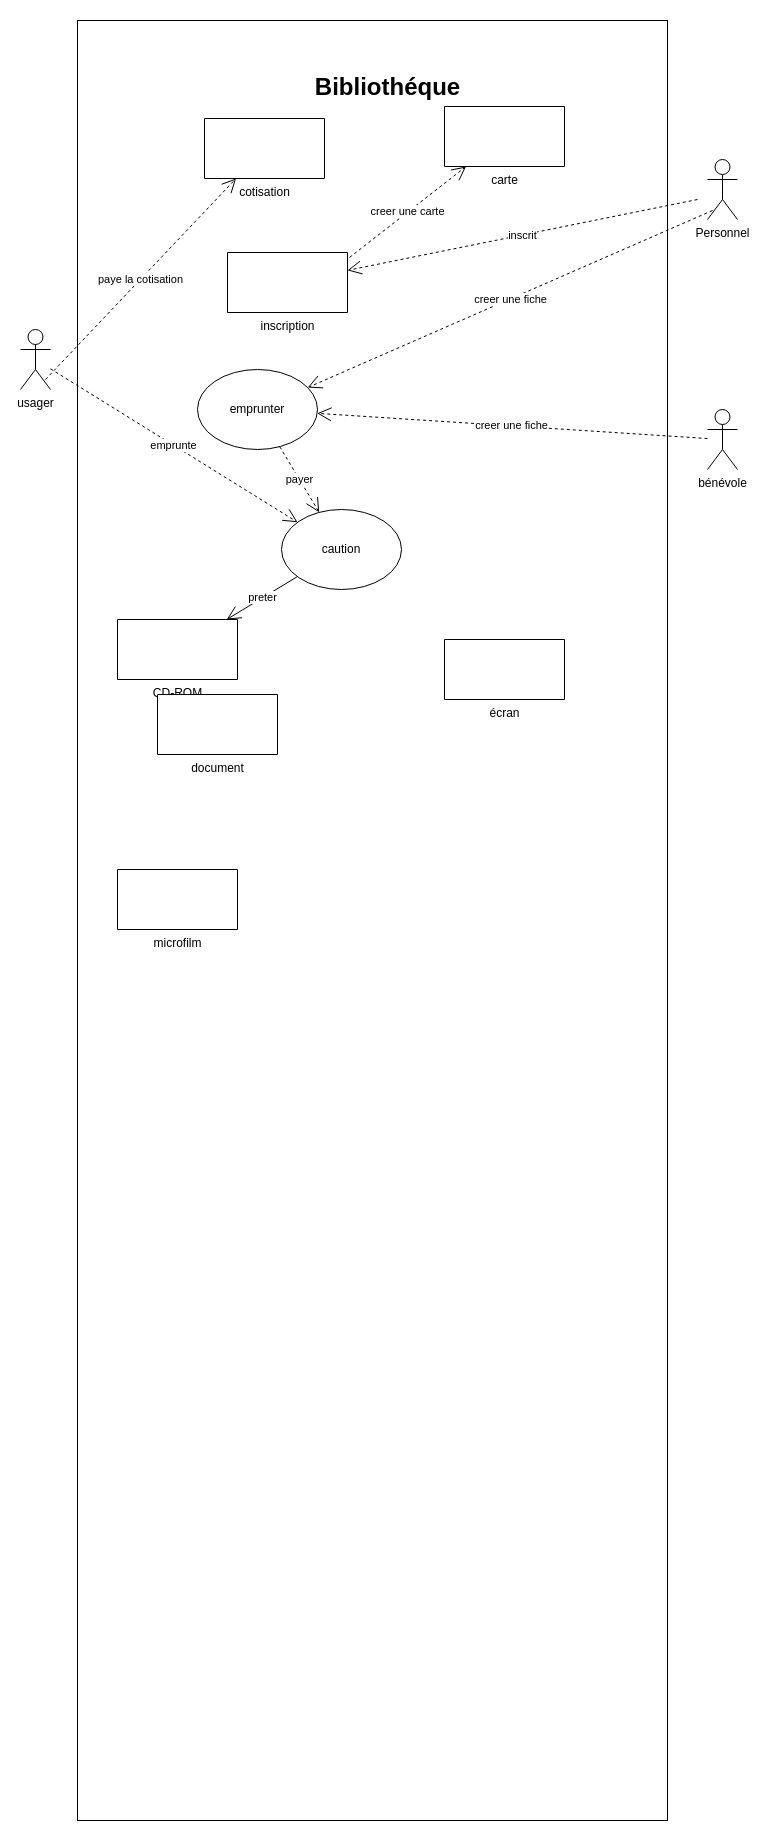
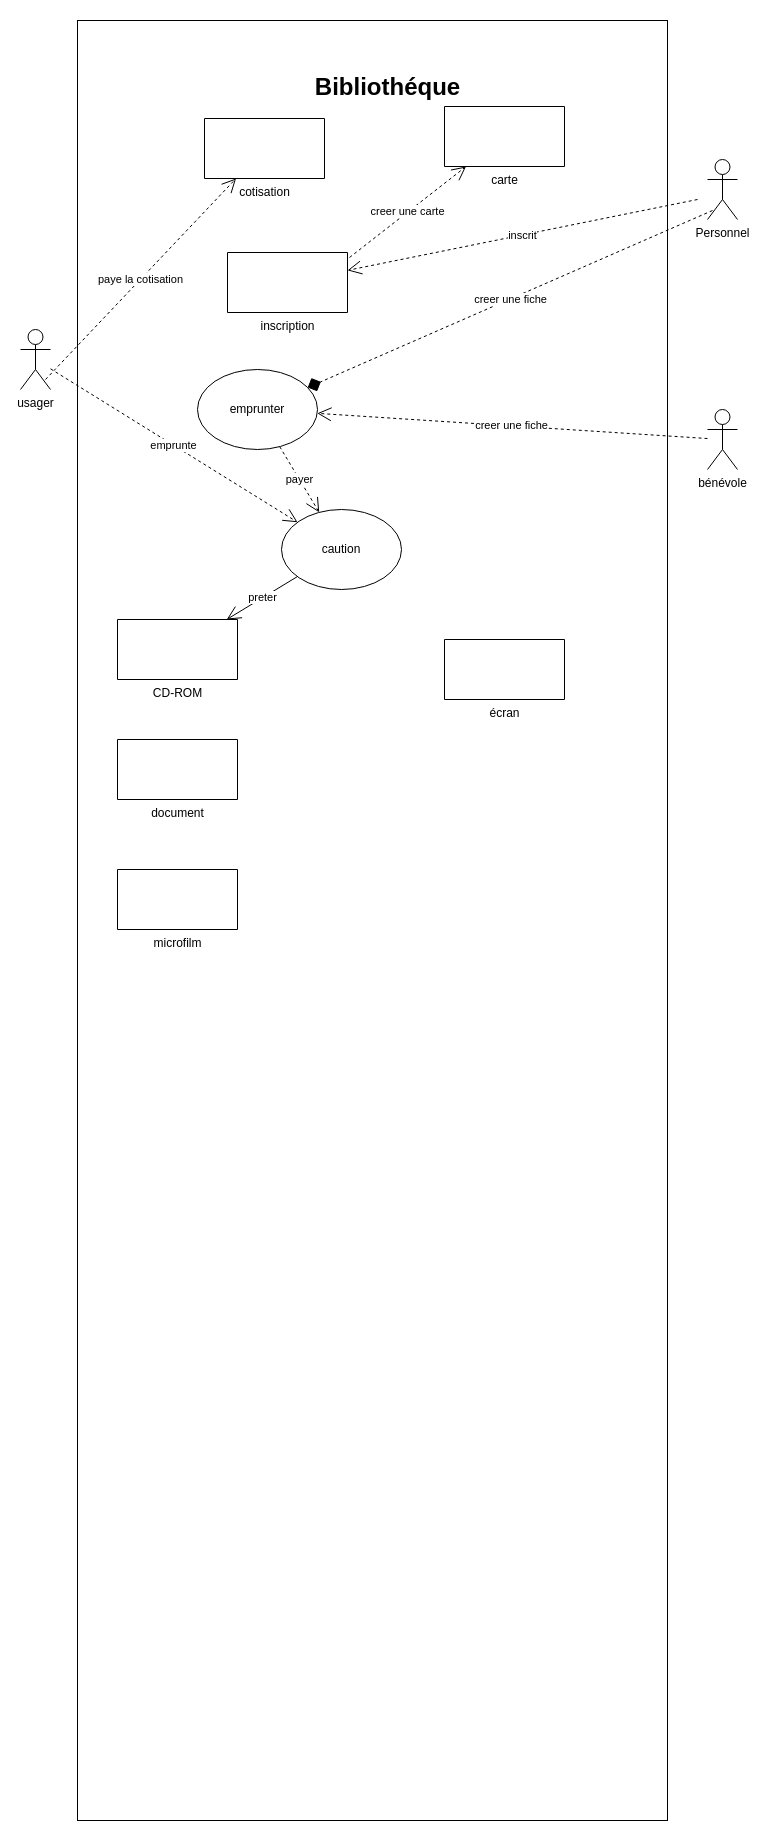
(315, 384) -> (321, 382)
(218, 725) -> (178, 770)
